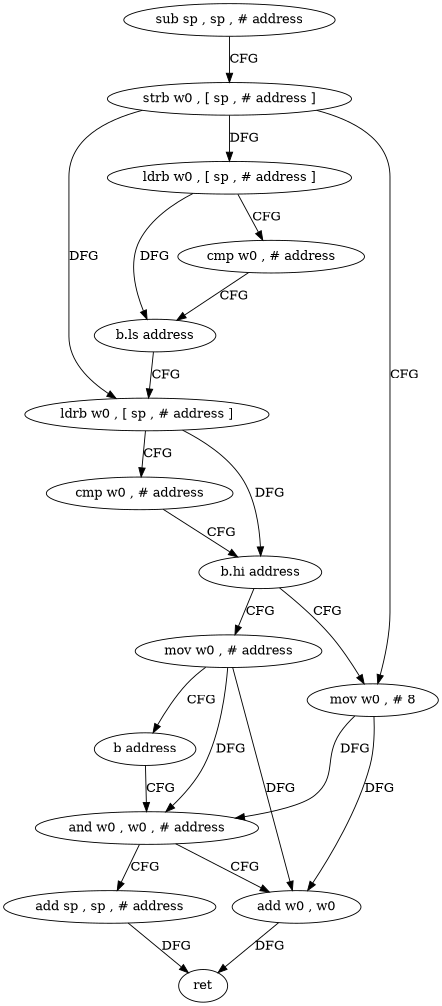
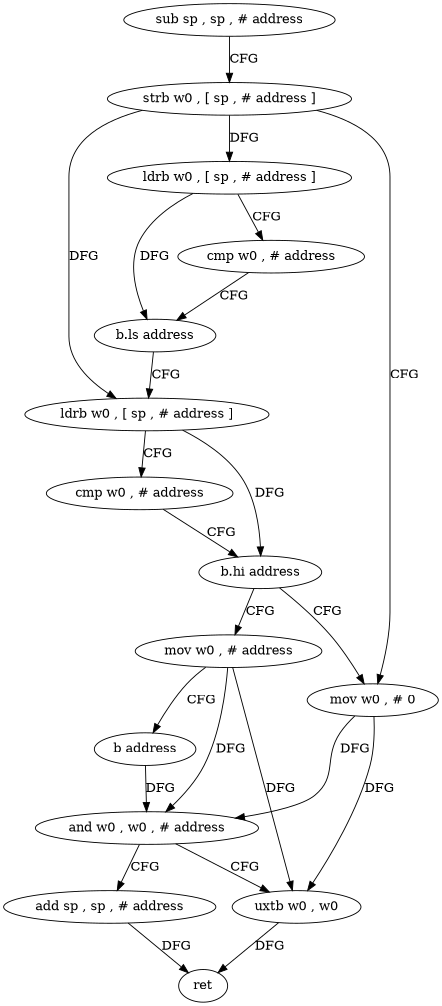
(373, 700) -> (373, 700)
(161, 789) -> (161, 789)
(297, 907) -> (297, 907)
